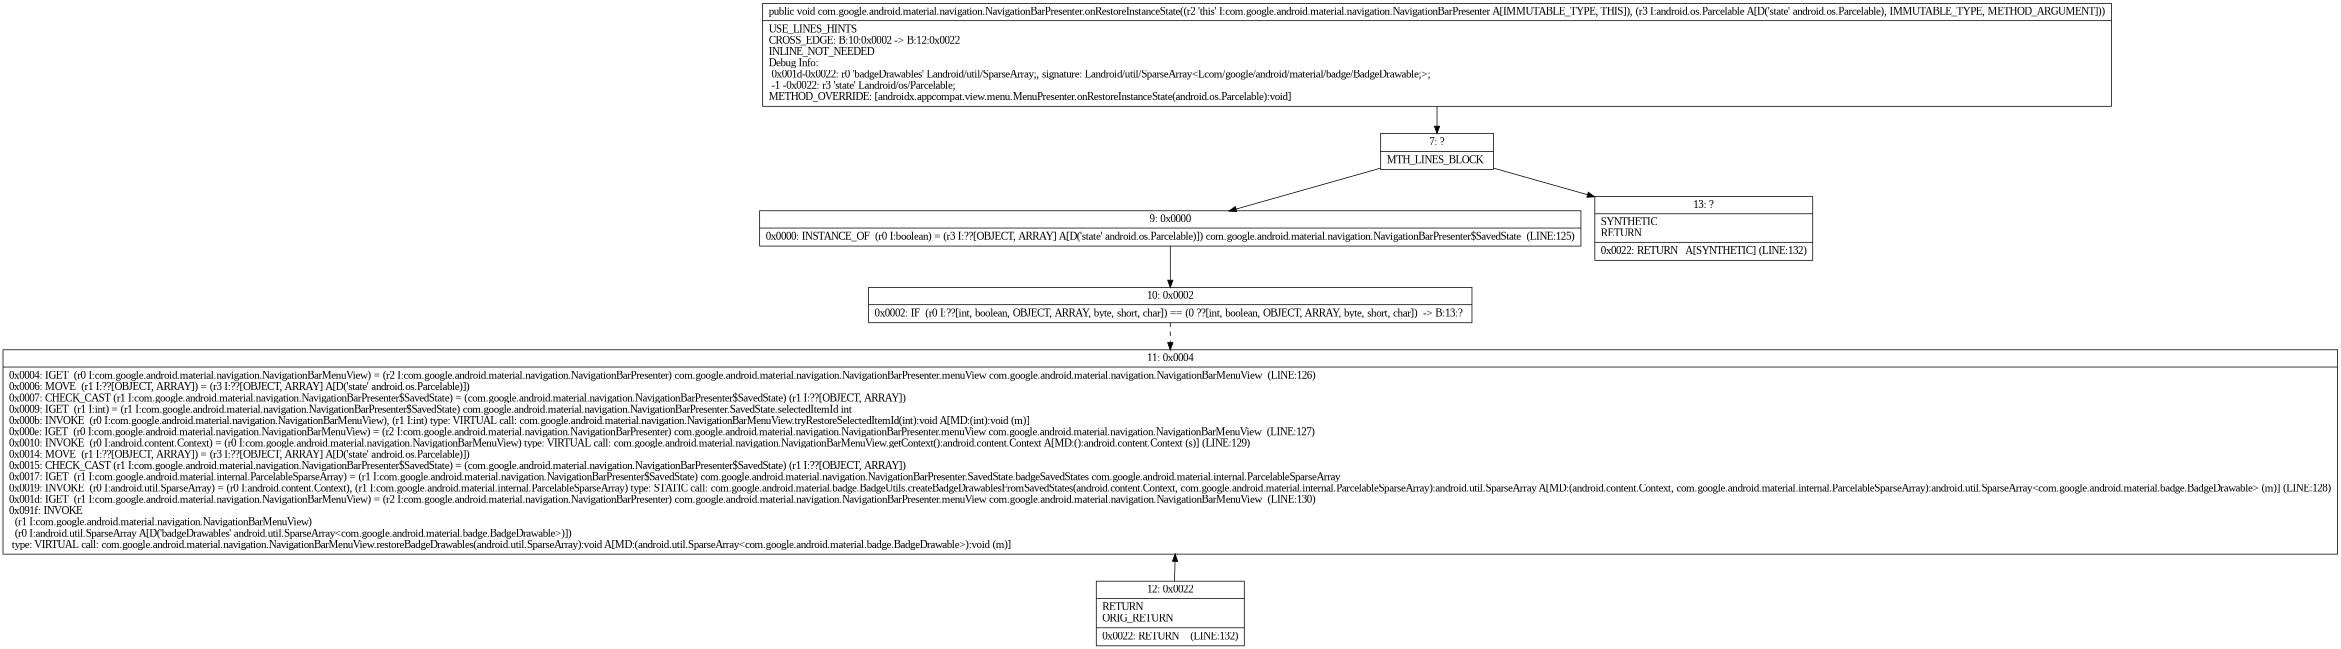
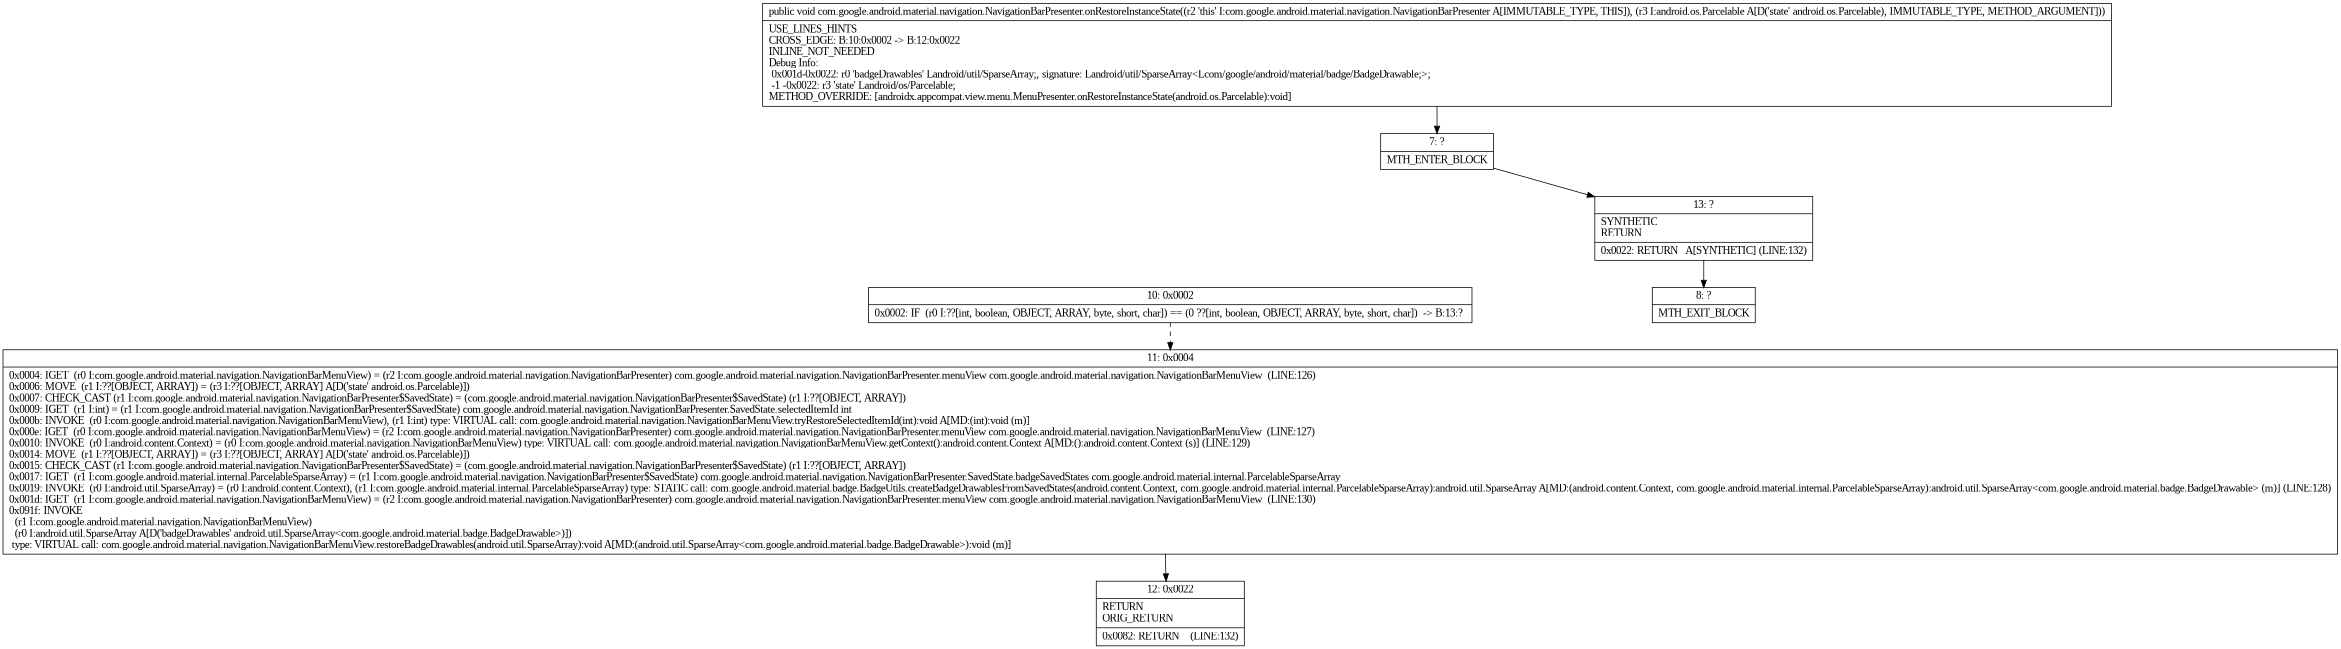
(1435, 160) -> (1437, 160)
(1170, 228) -> none
none -> (1704, 305)
(1175, 571) -> (1166, 564)
(1170, 636) -> (1170, 636)
